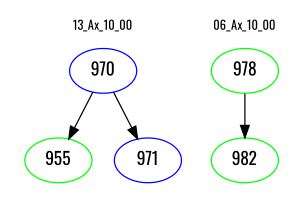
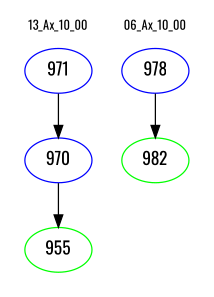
(245, 71) -> (155, 71)
(123, 110) -> (58, 110)
